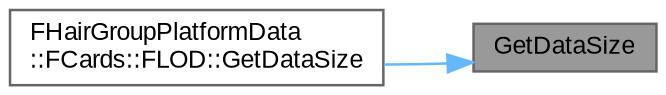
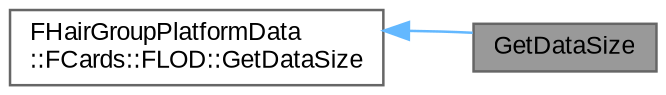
(415, 64) -> (441, 32)
